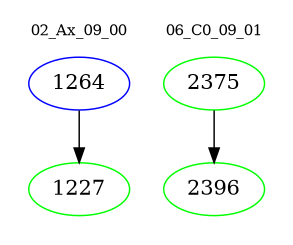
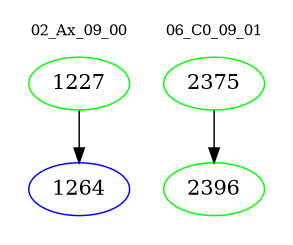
(79, 129) -> (79, 129)
